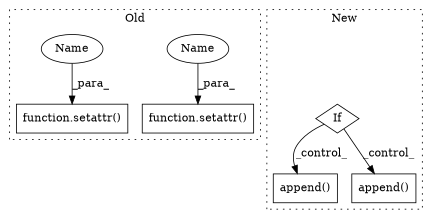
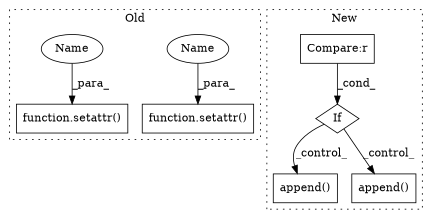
none -> (337, 49)
